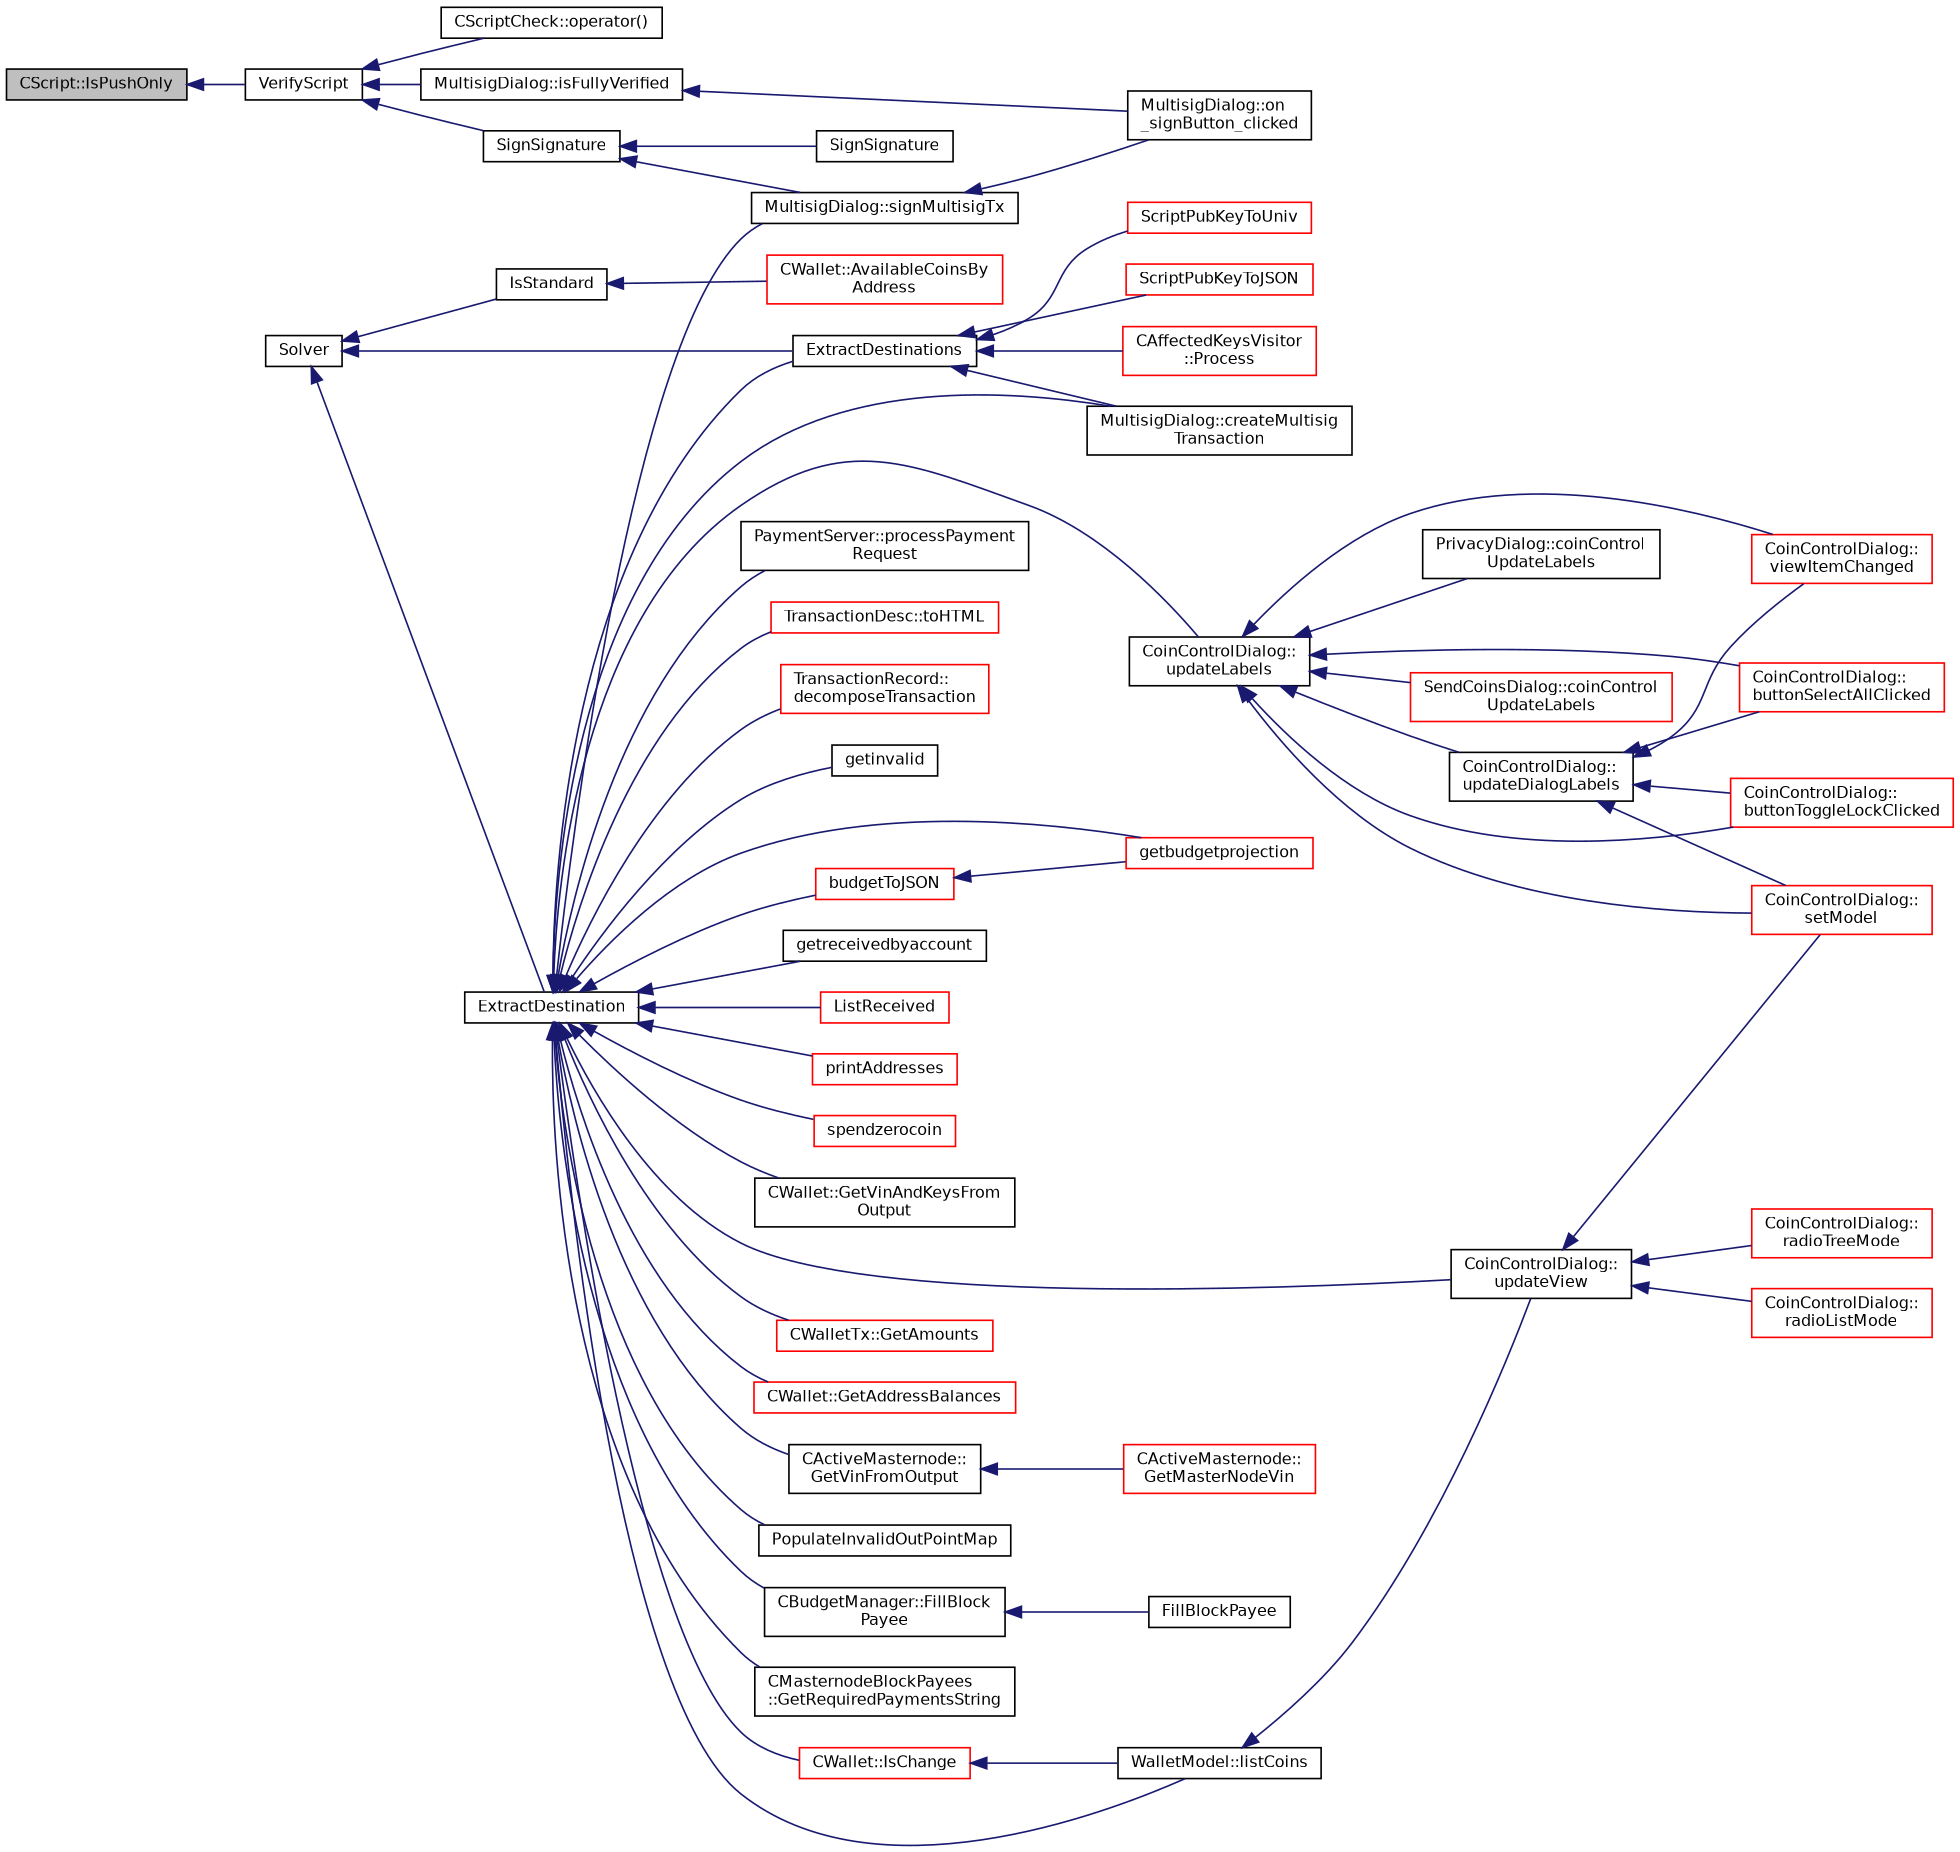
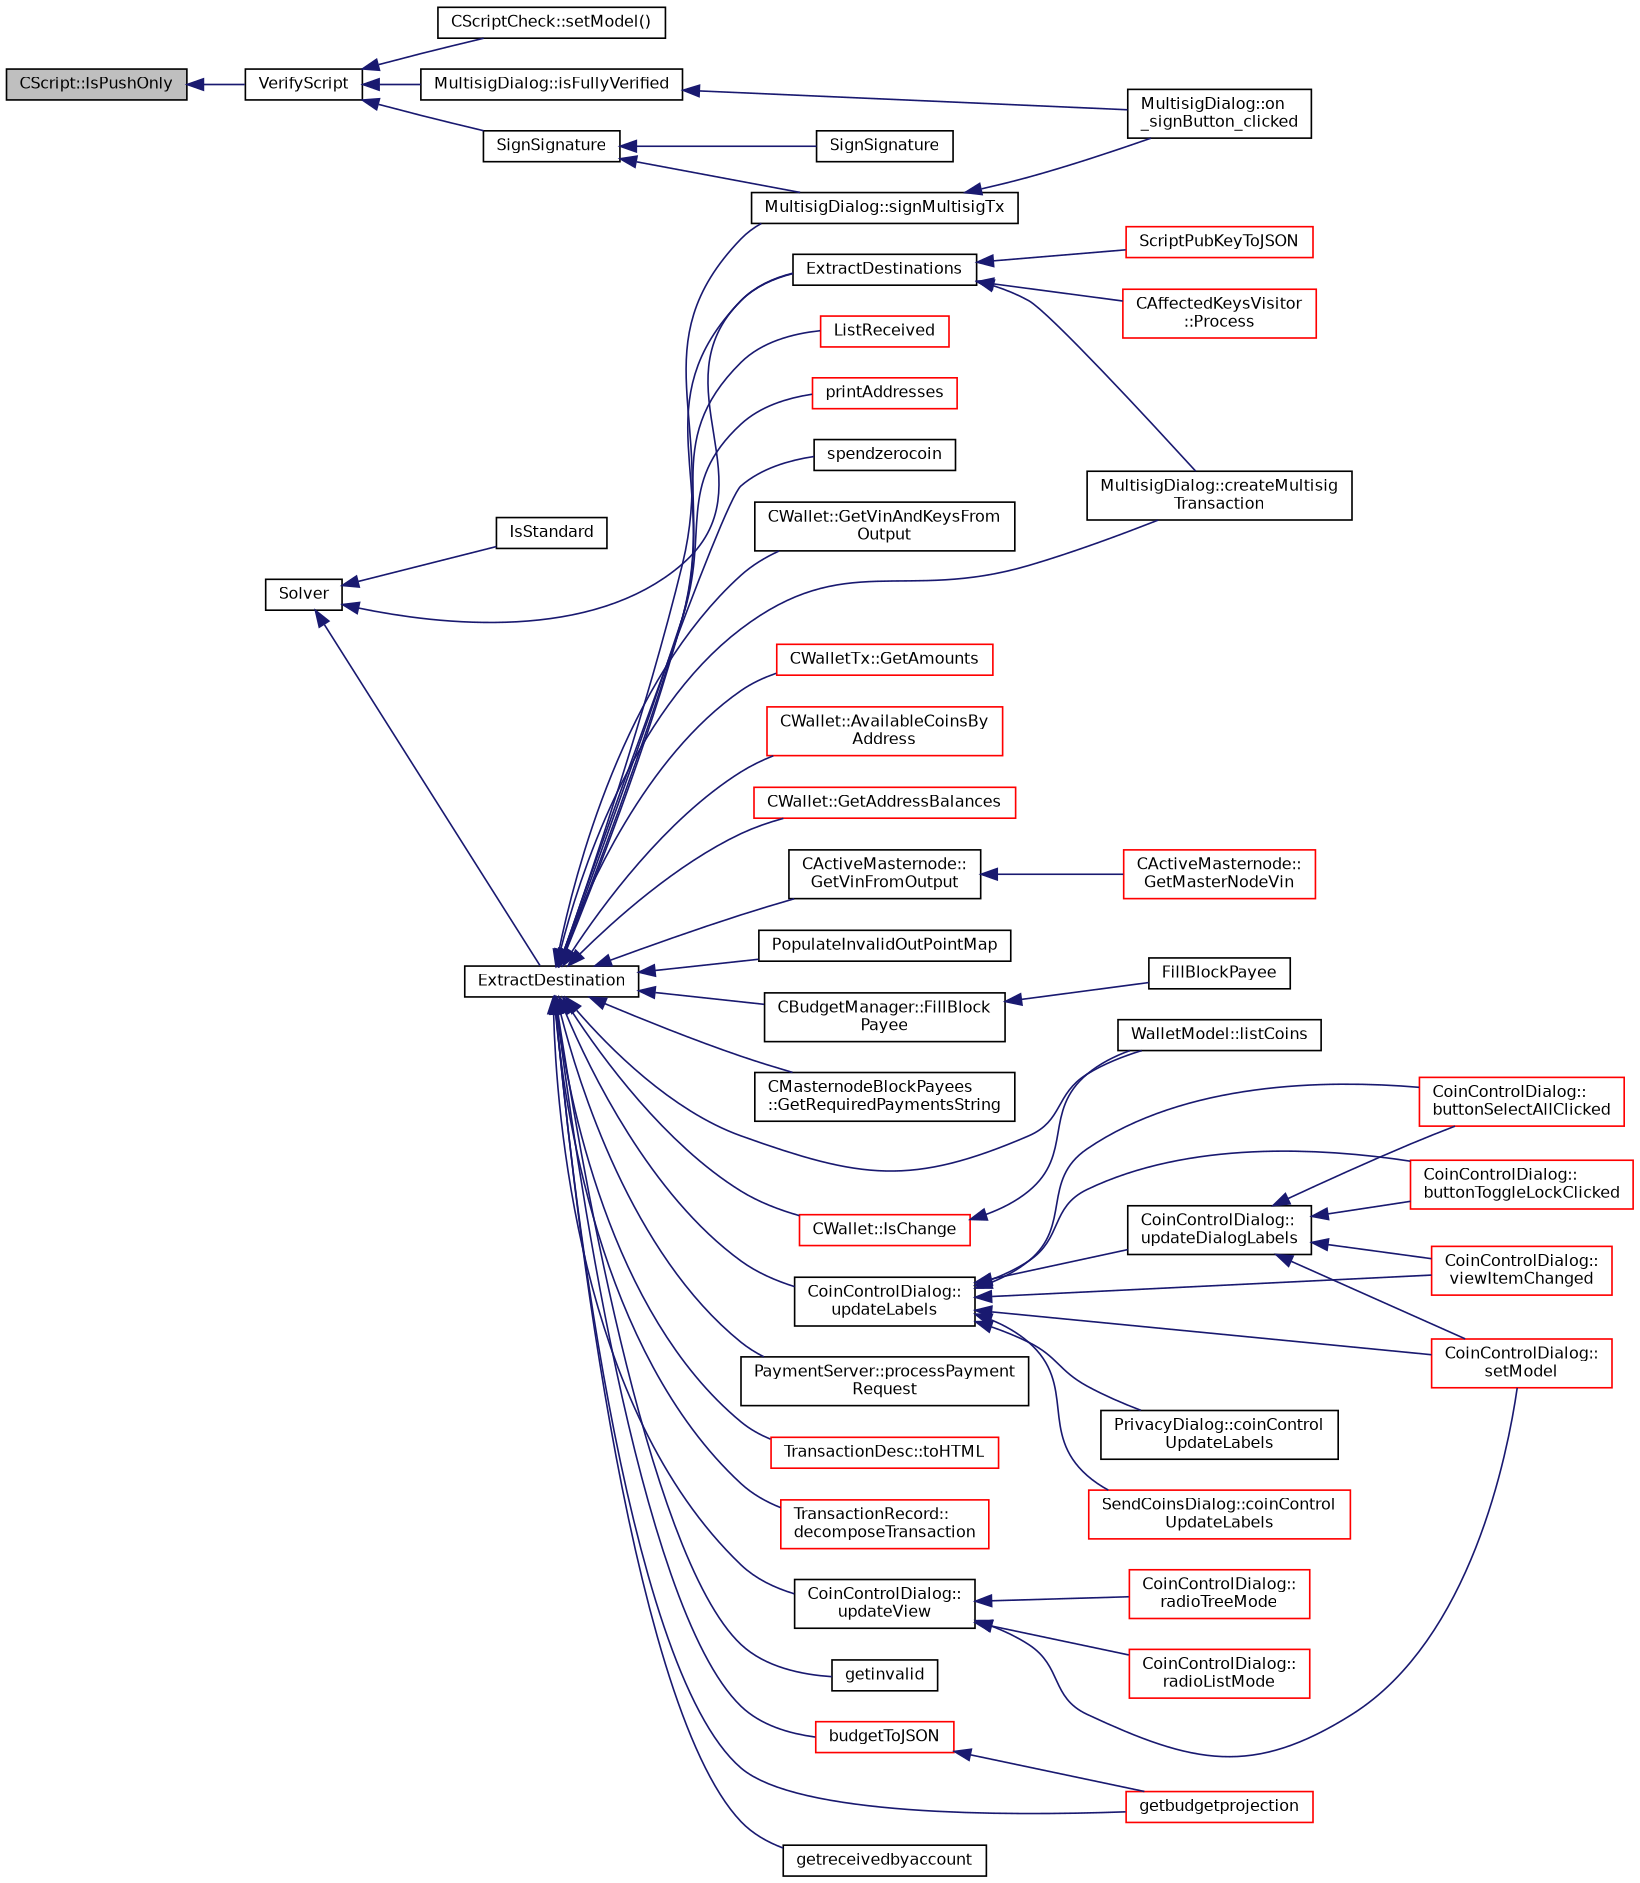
(552, 23) -> (552, 23)
(1220, 218) -> none
(695, 282) -> (660, 840)
(885, 1131) -> (885, 455)
(1421, 1537) -> none
